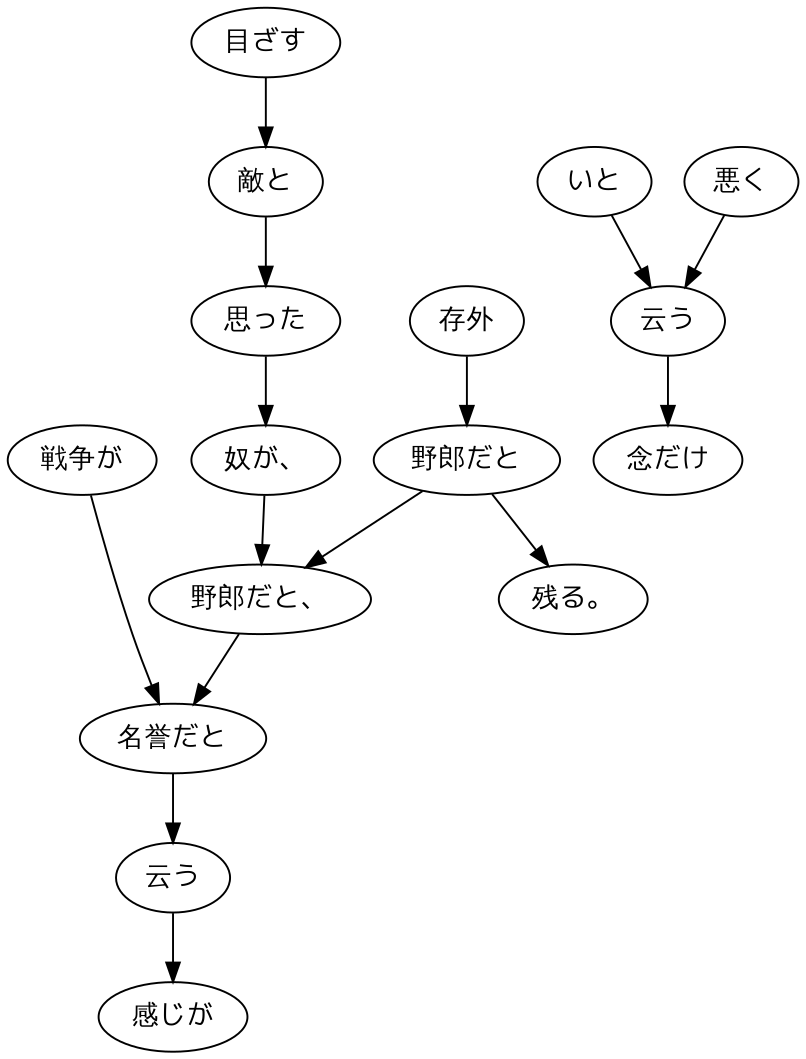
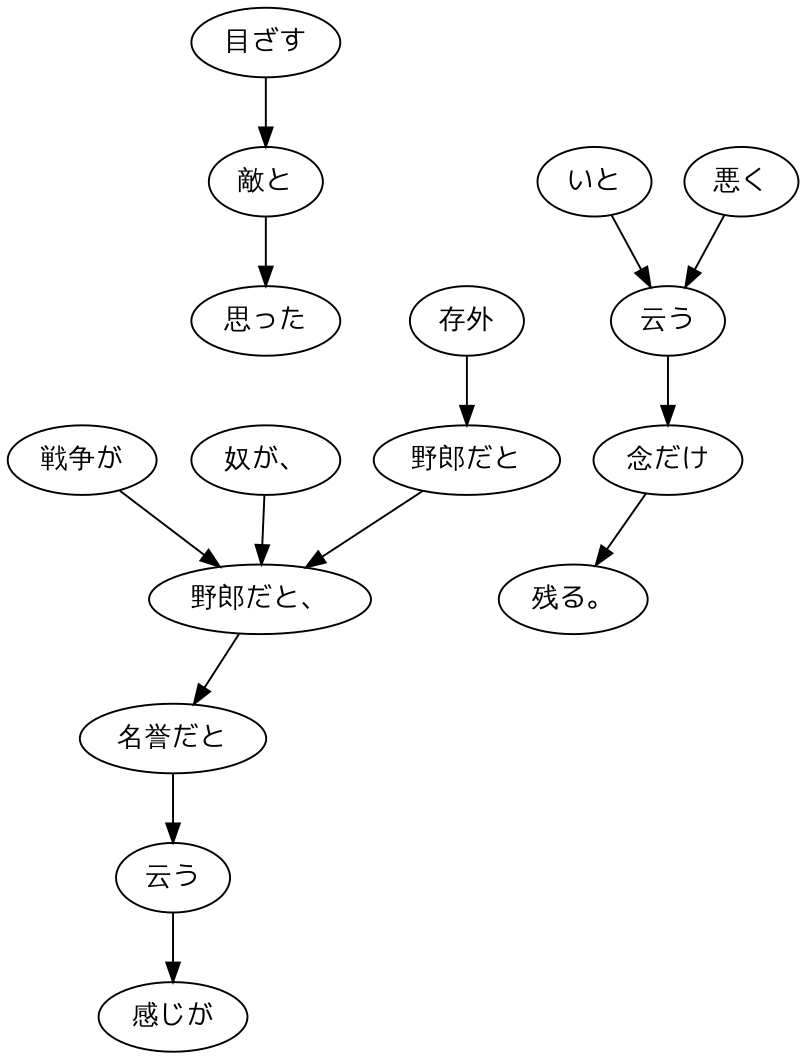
(266, 381) -> none
(514, 522) -> (627, 521)
(119, 591) -> (162, 523)
